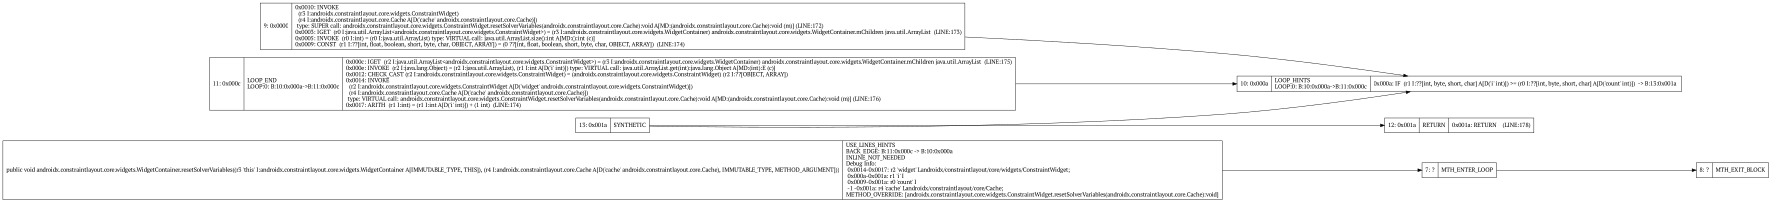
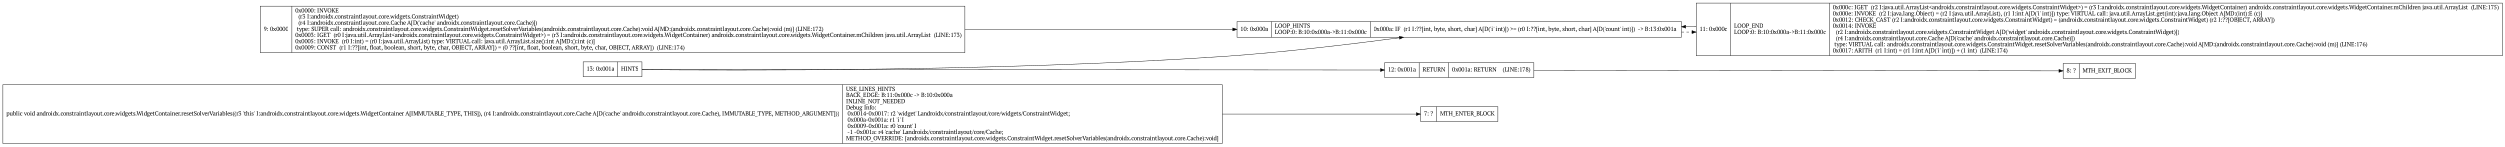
(319, 8) -> (319, 11)
none -> (1687, 32)
(630, 125) -> (630, 69)
(1467, 170) -> (1467, 114)
(1594, 170) -> (1796, 71)
